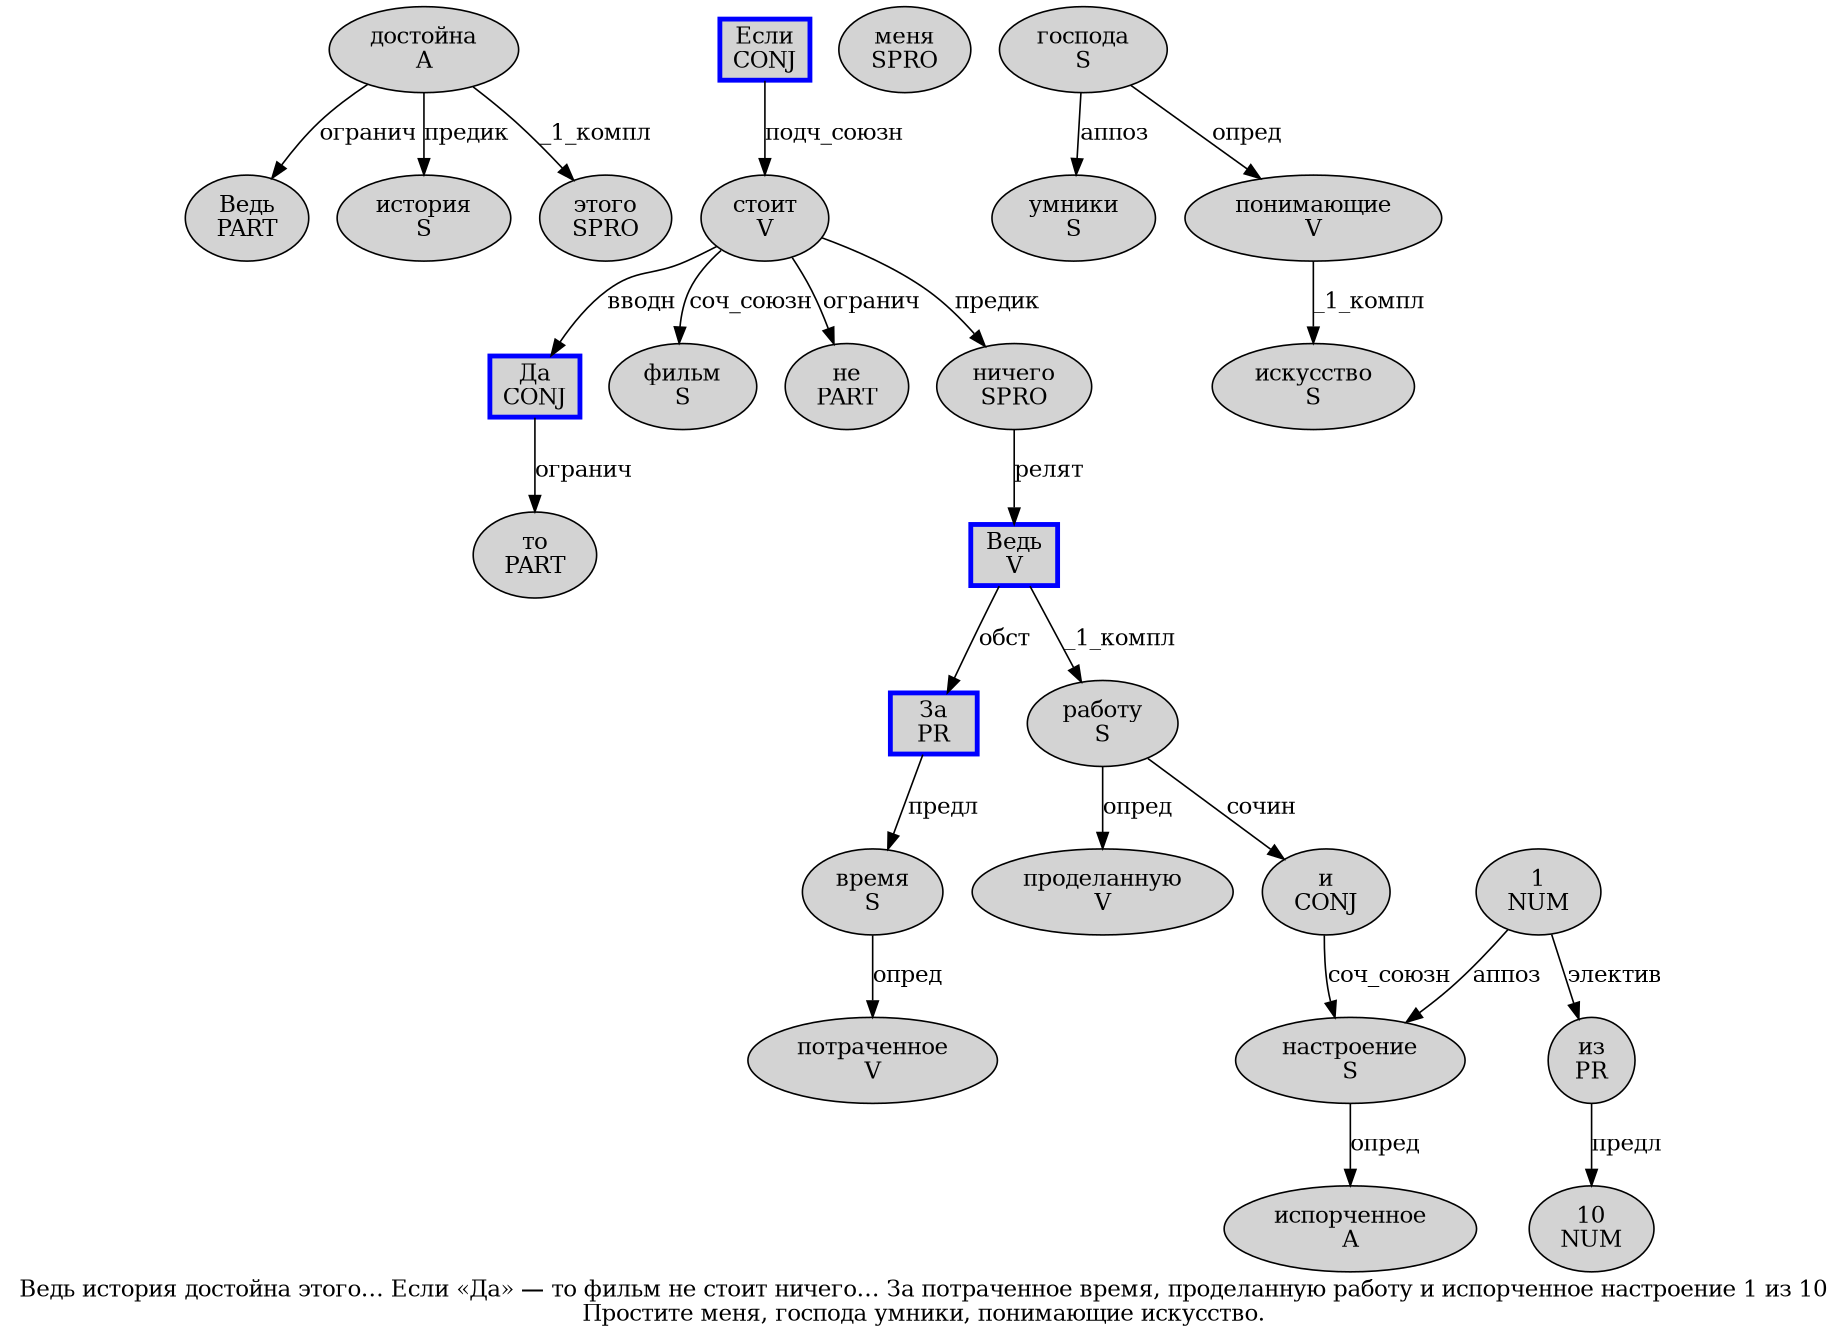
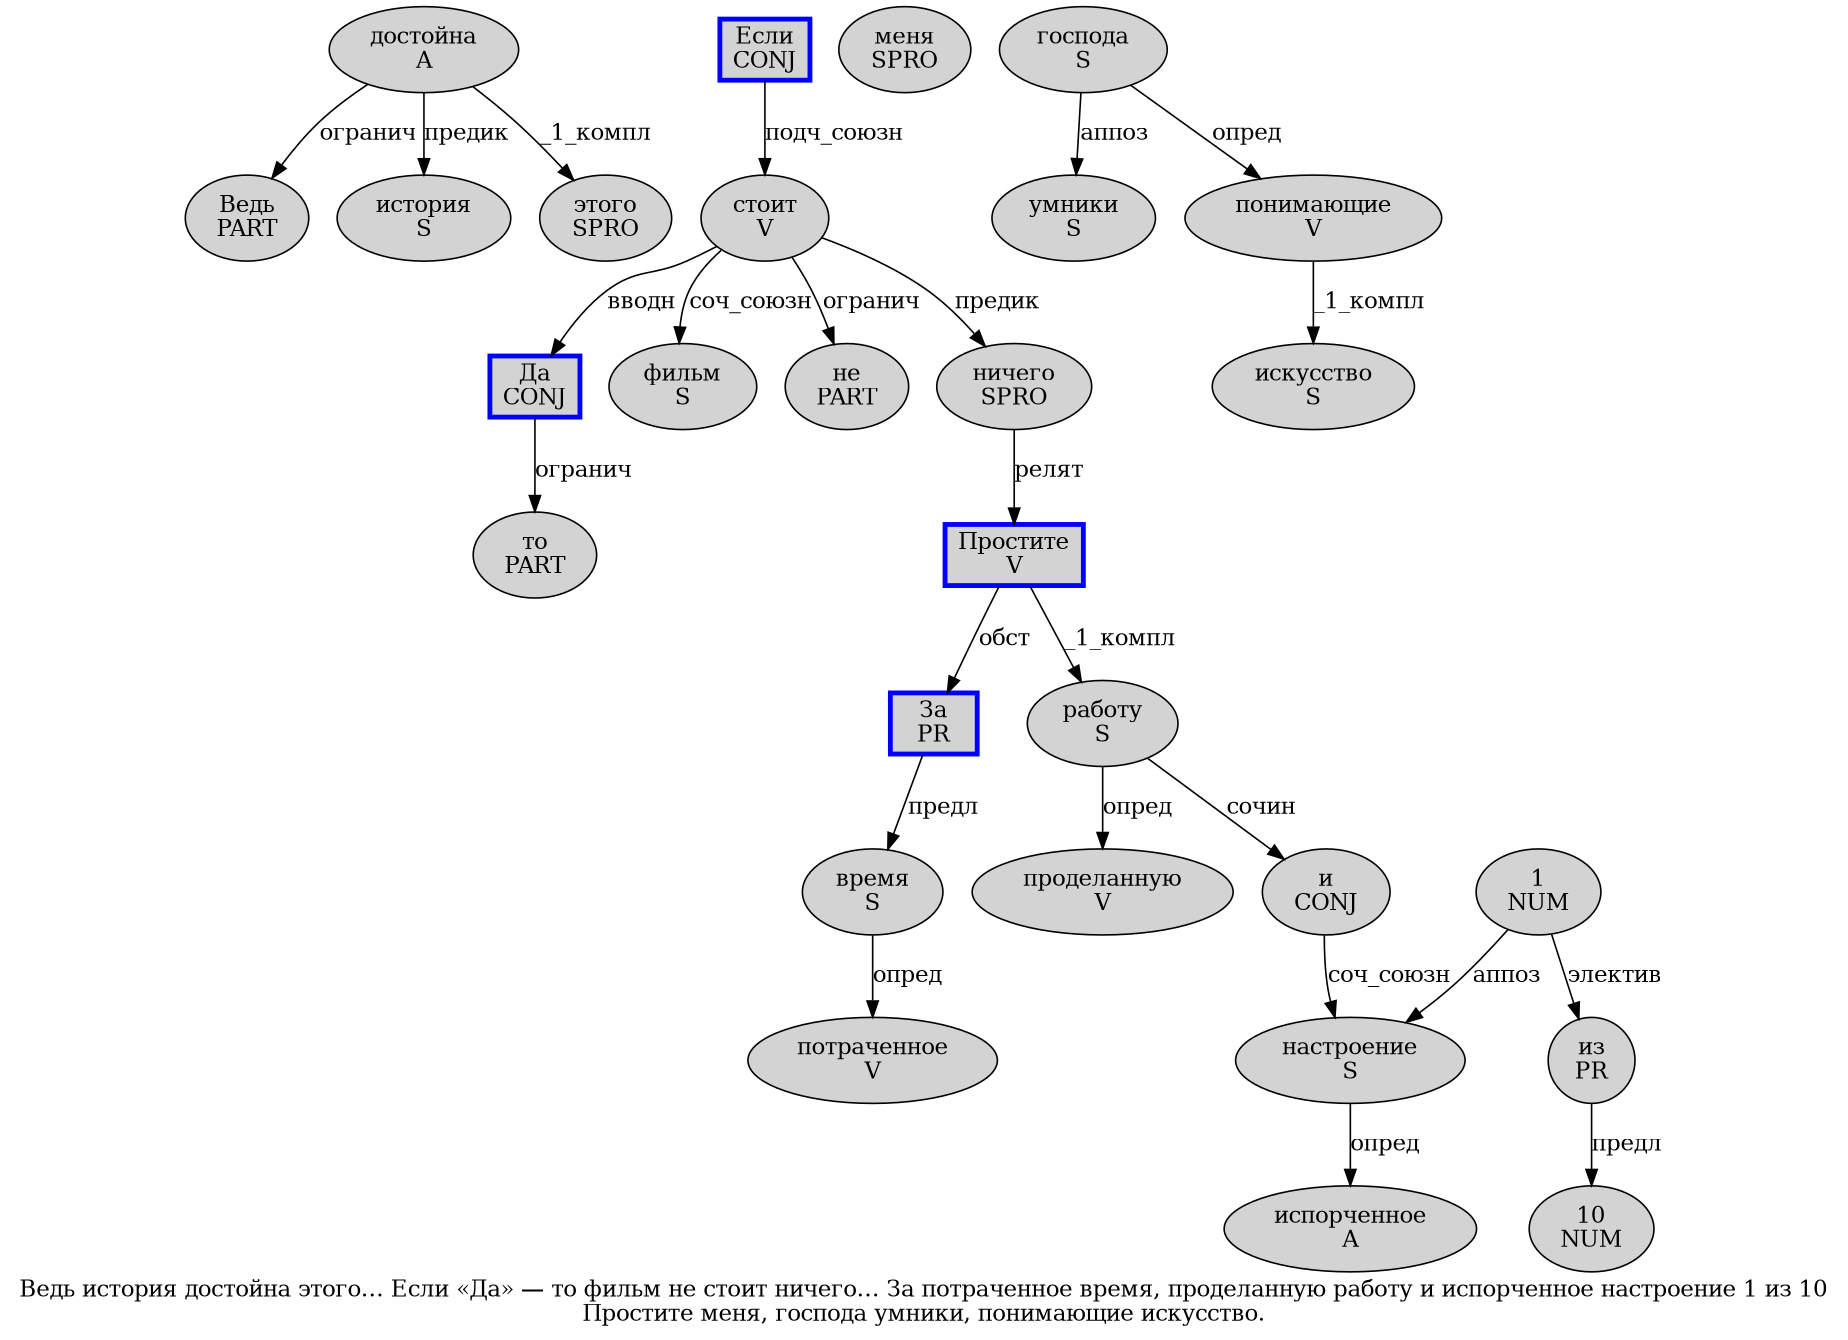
(1014, 555) -> (1014, 555)
